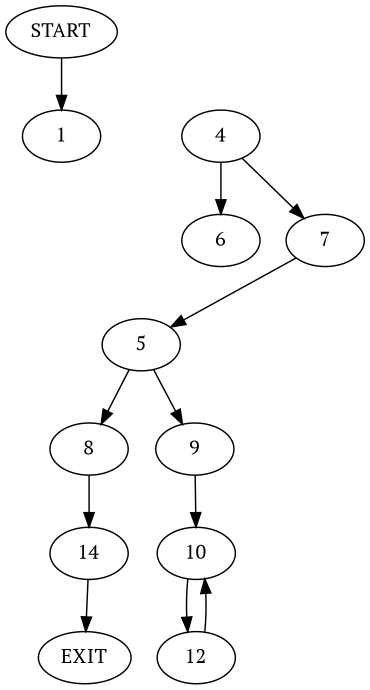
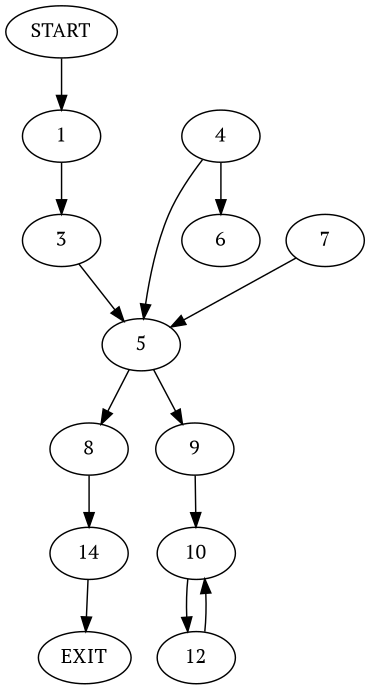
(268, 183) -> (164, 228)
none -> (62, 240)
